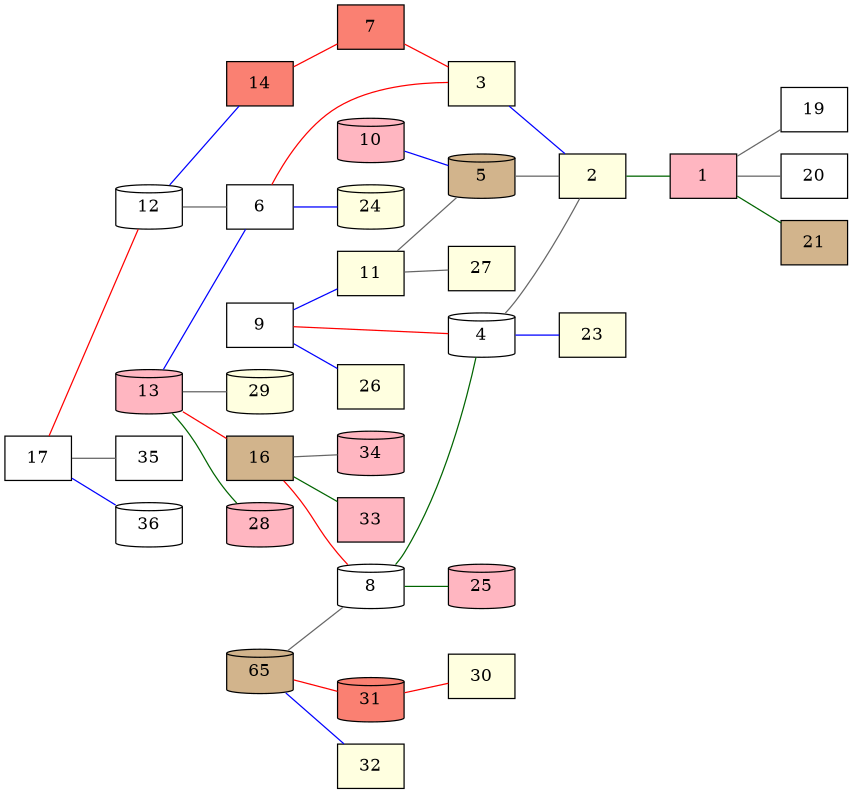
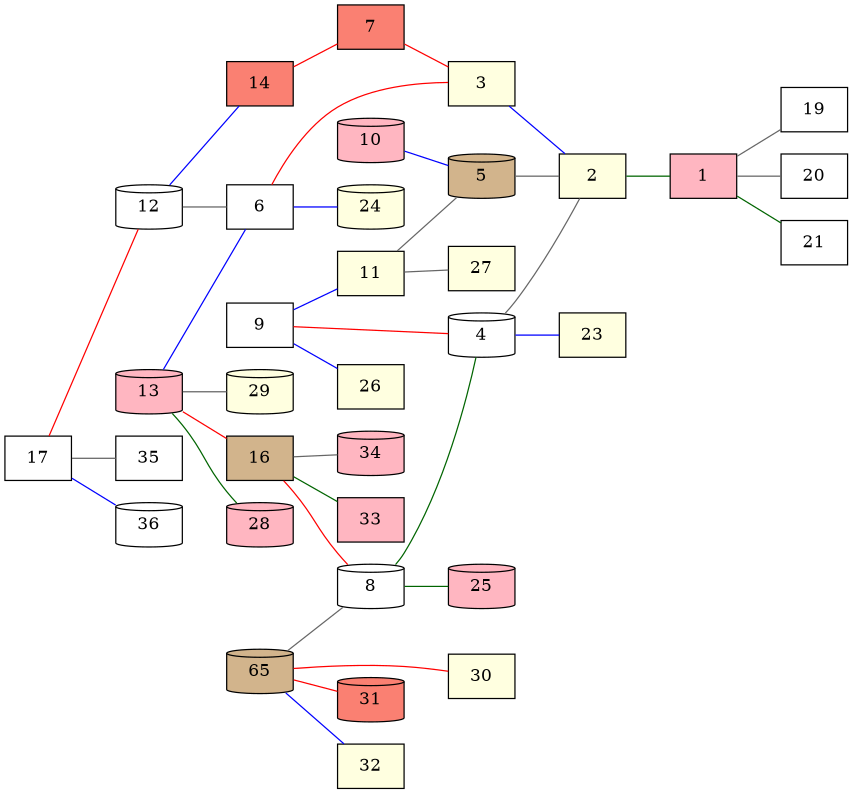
(814, 243) -> (814, 243)
(426, 688) -> (371, 665)
